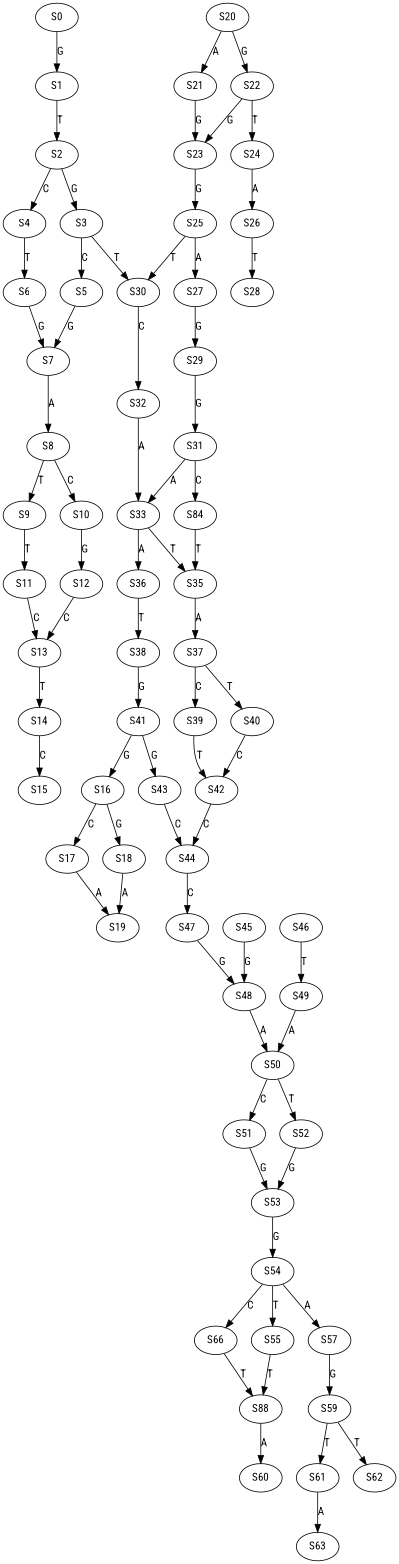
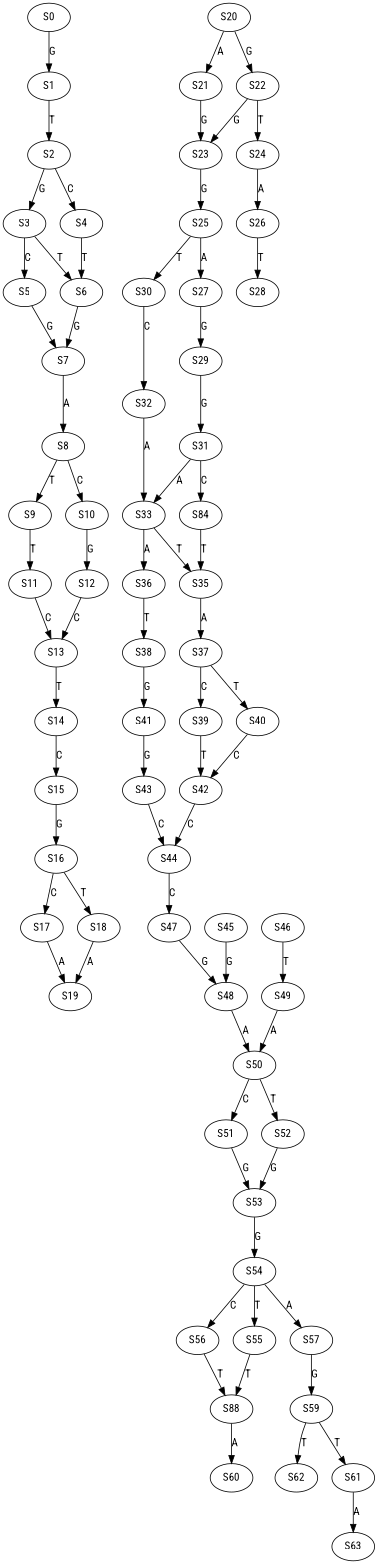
(107, 255) -> (50, 255)
(122, 752) -> (56, 821)
(119, 825) -> (84, 893)
(216, 1340) -> (198, 1340)
